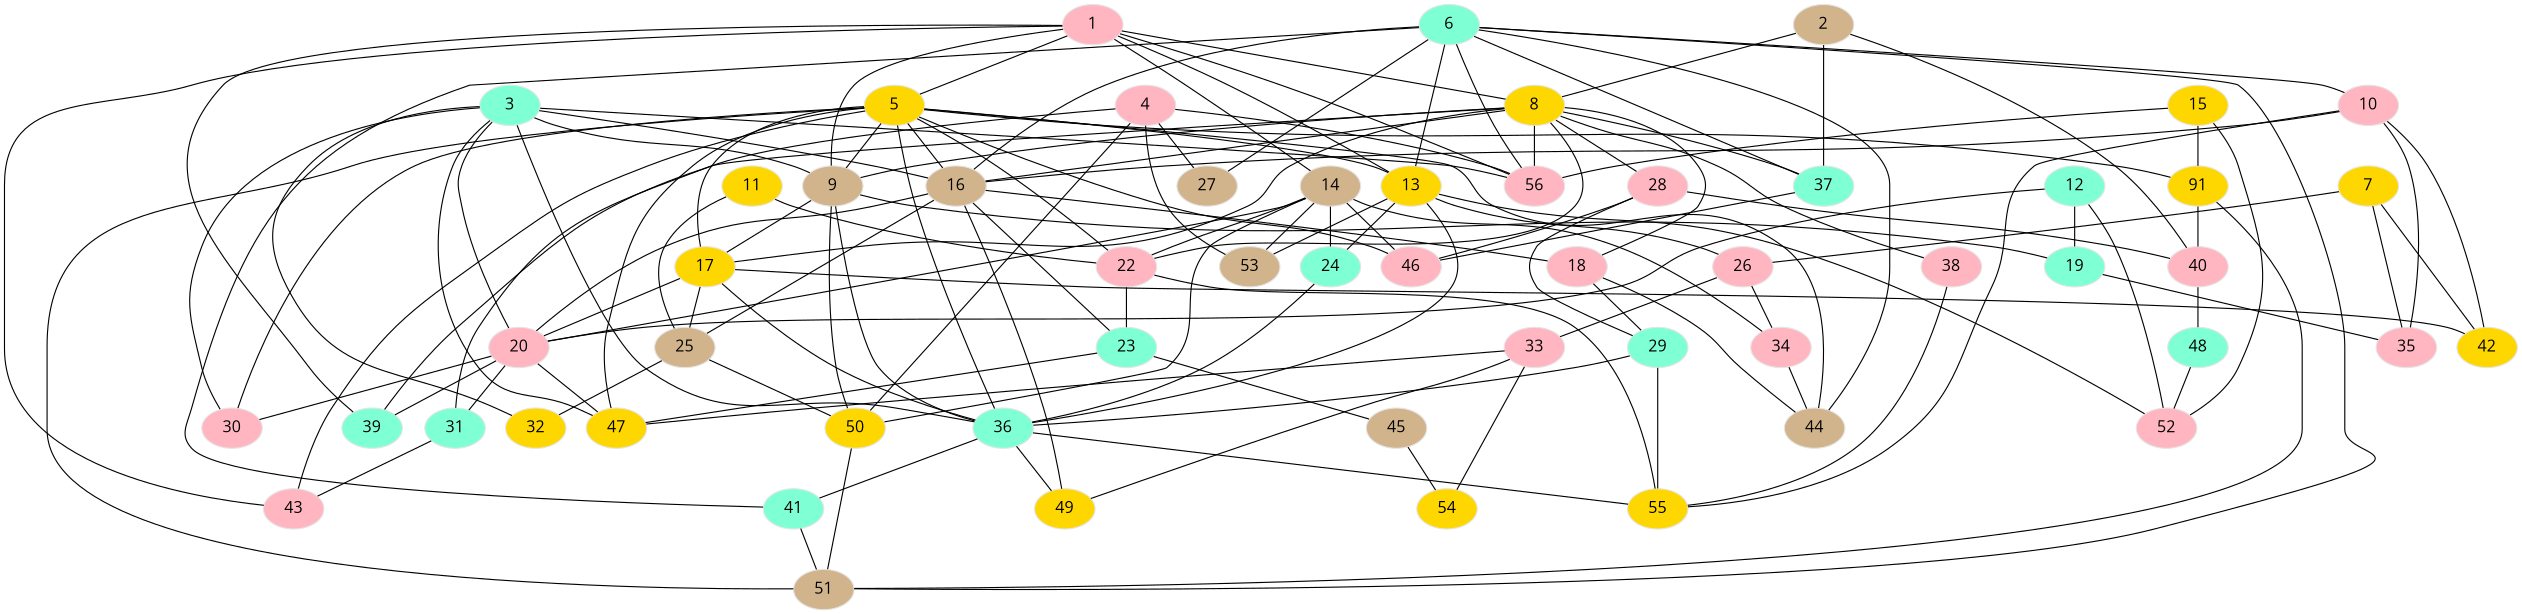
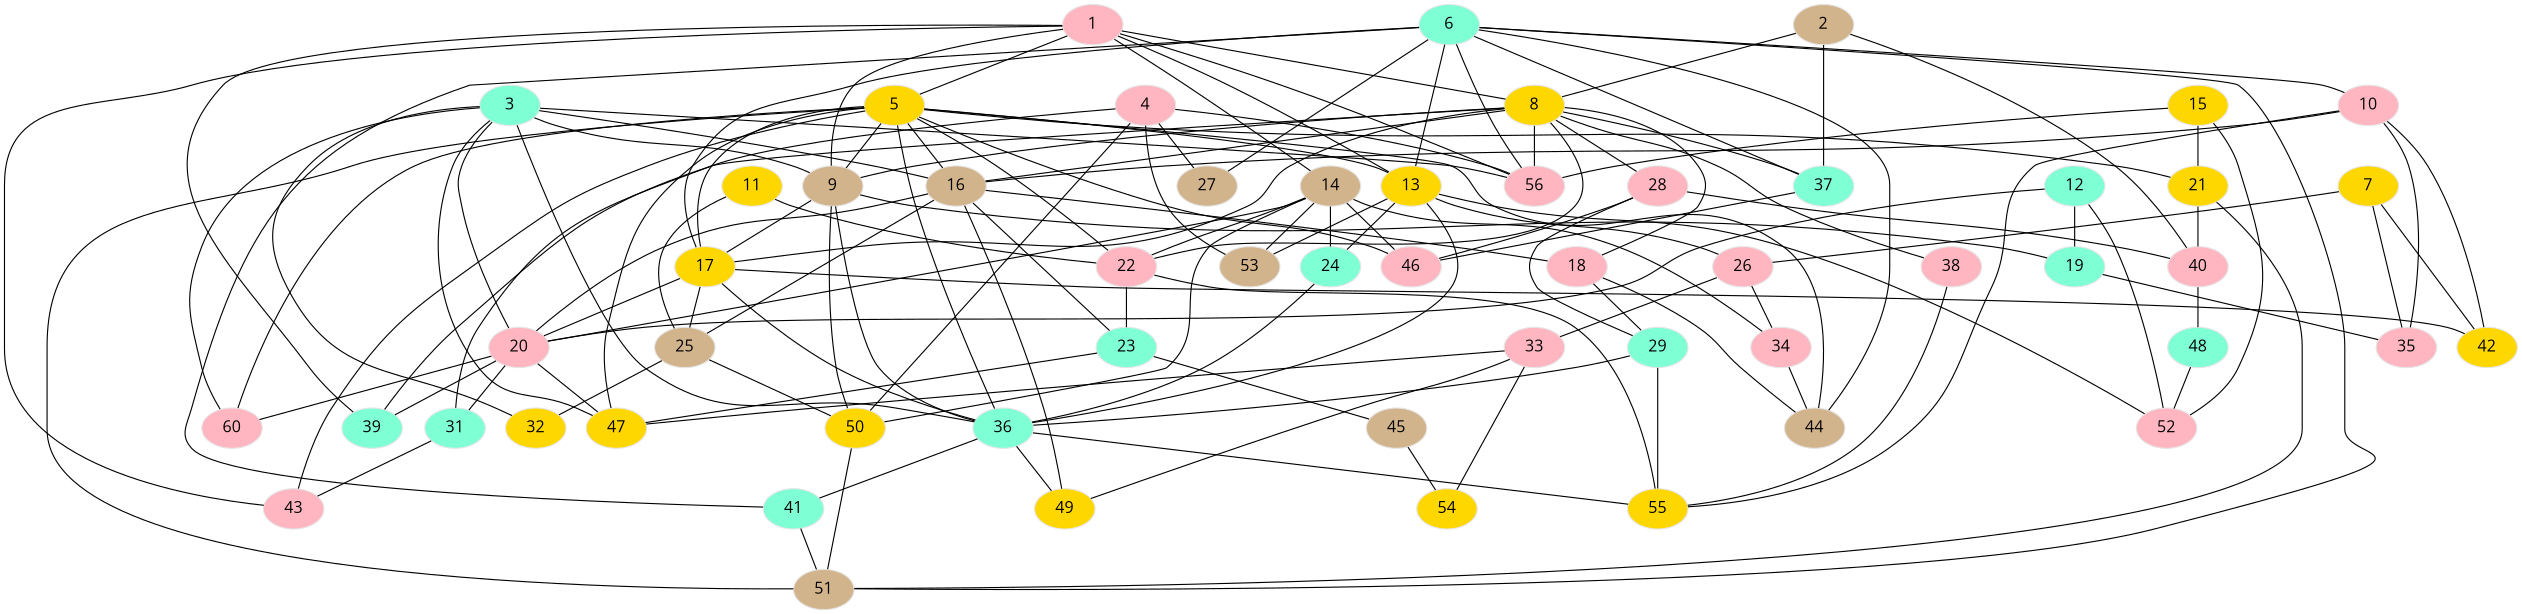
(1149, 70) -> (980, 63)
(2198, 186) -> (2198, 186)
(232, 428) -> (232, 428)
